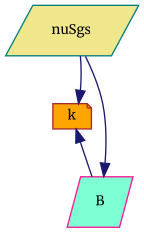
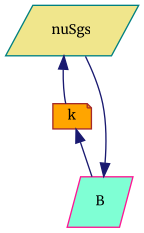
(81, 73) -> (64, 87)
